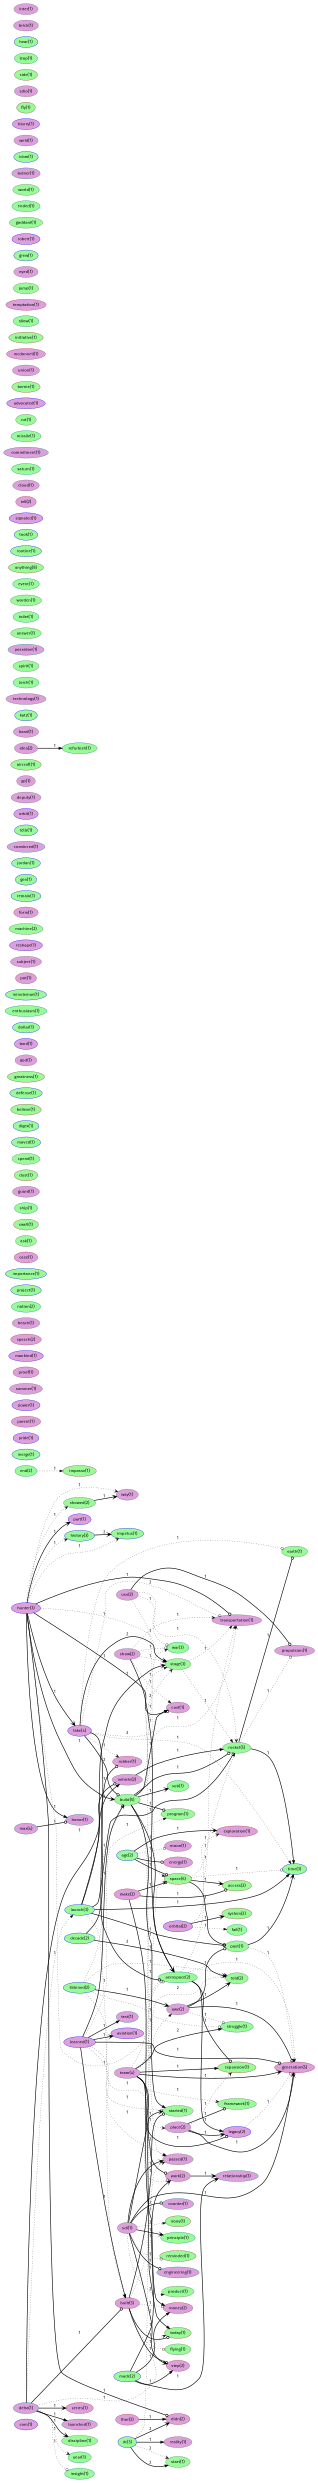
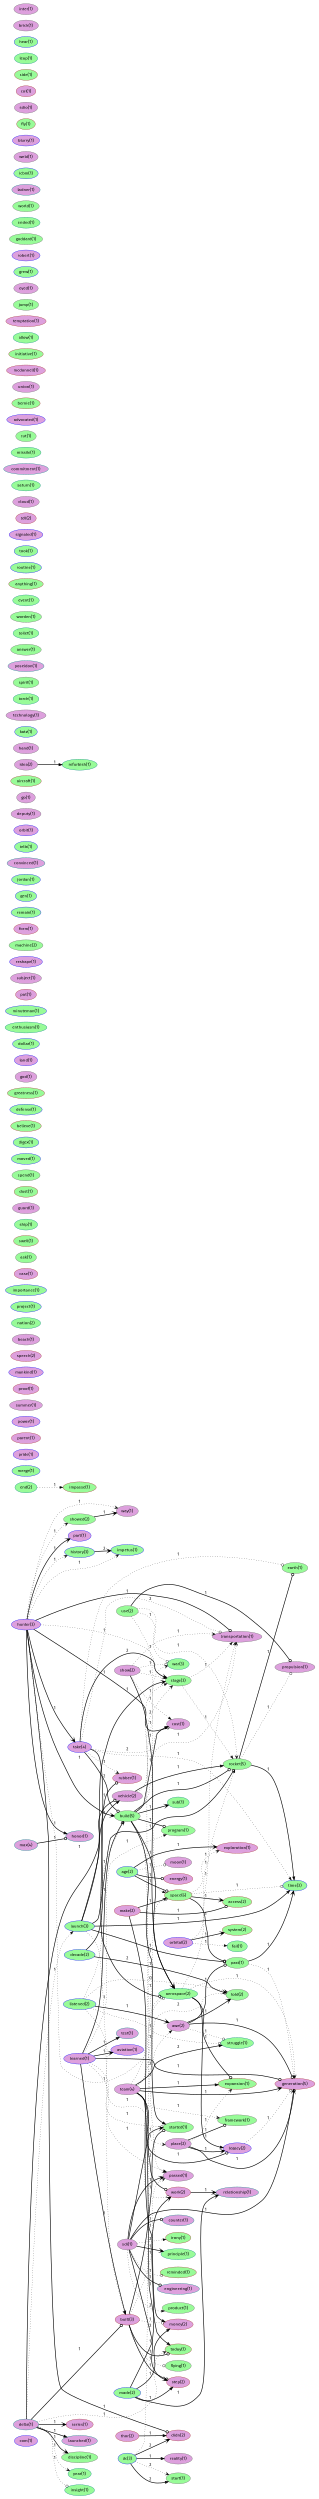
none -> (26, 91)
(26, 568) -> (26, 584)
(127, 1595) -> (127, 1611)
(150, 1962) -> (150, 1978)
